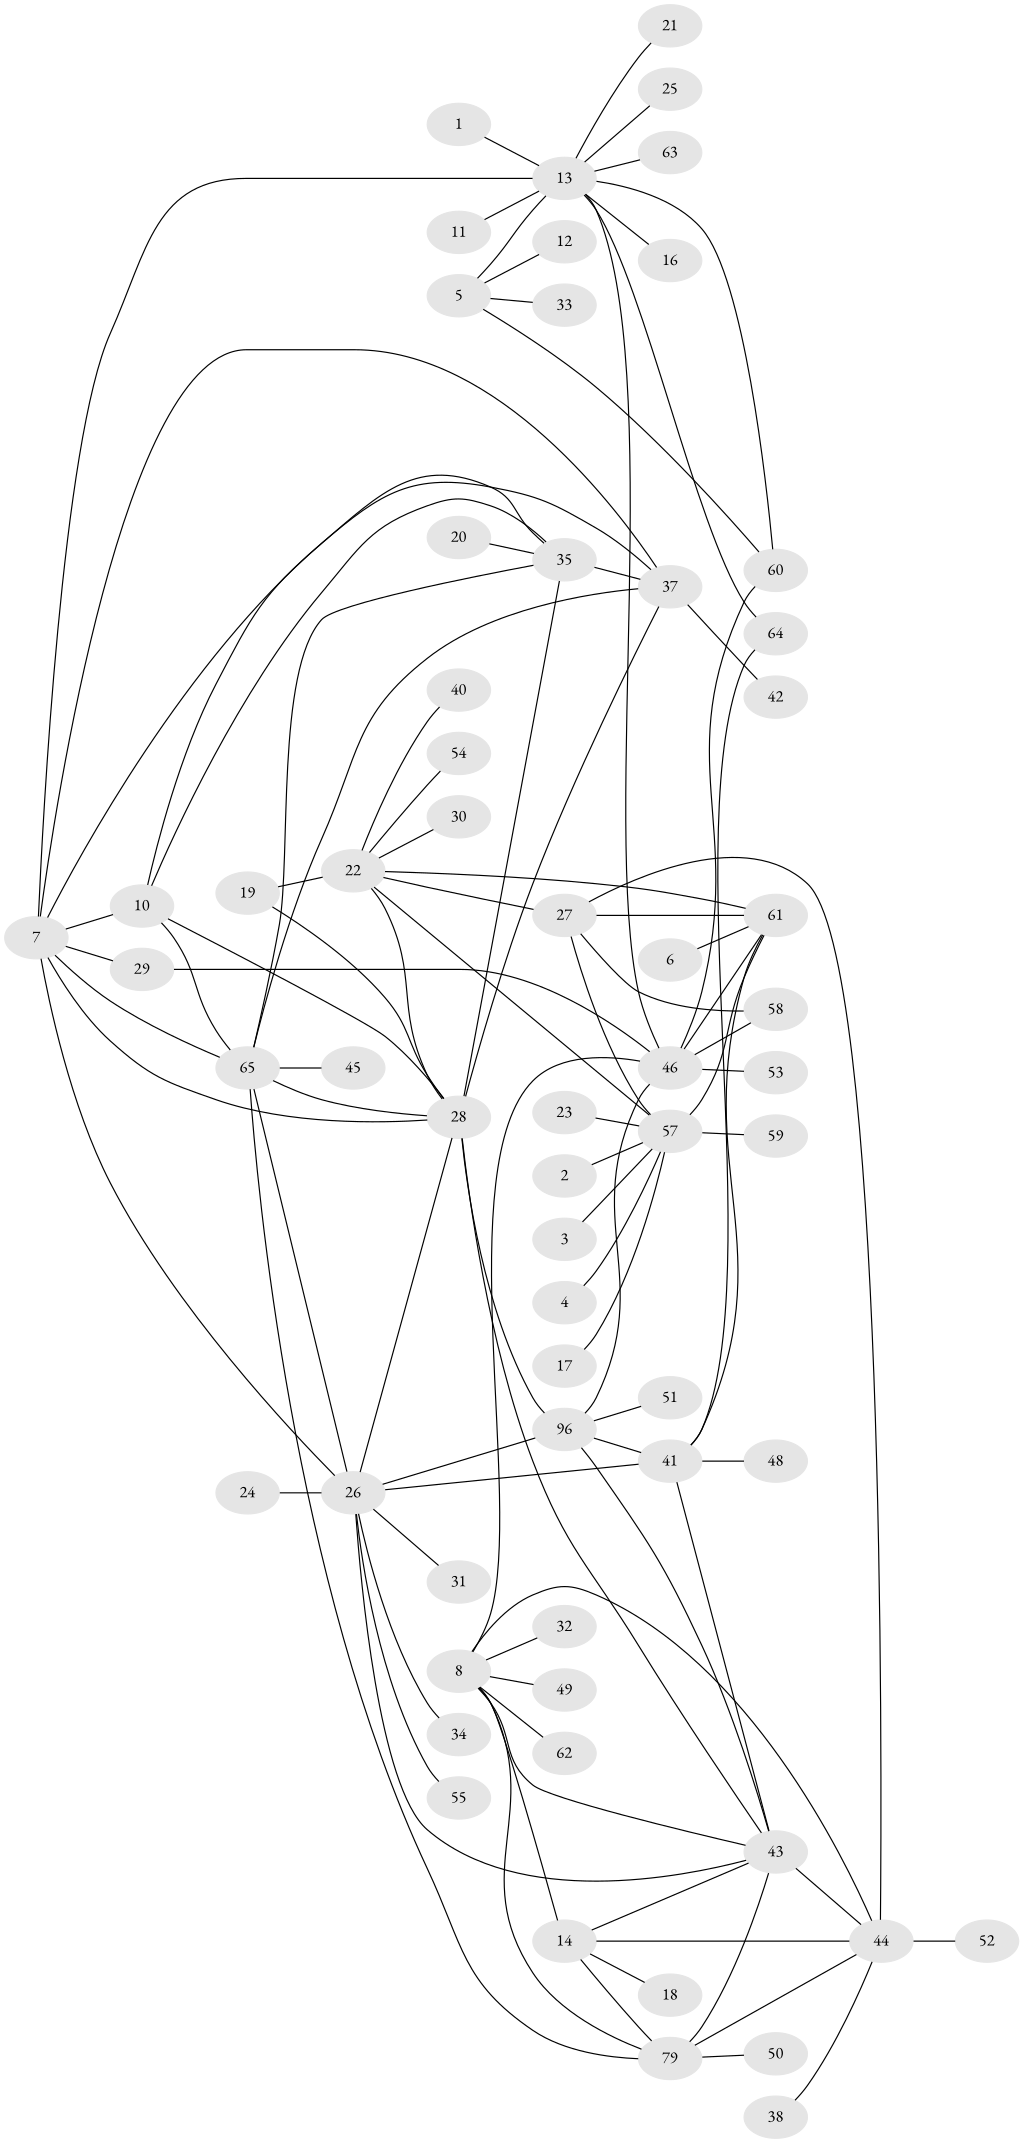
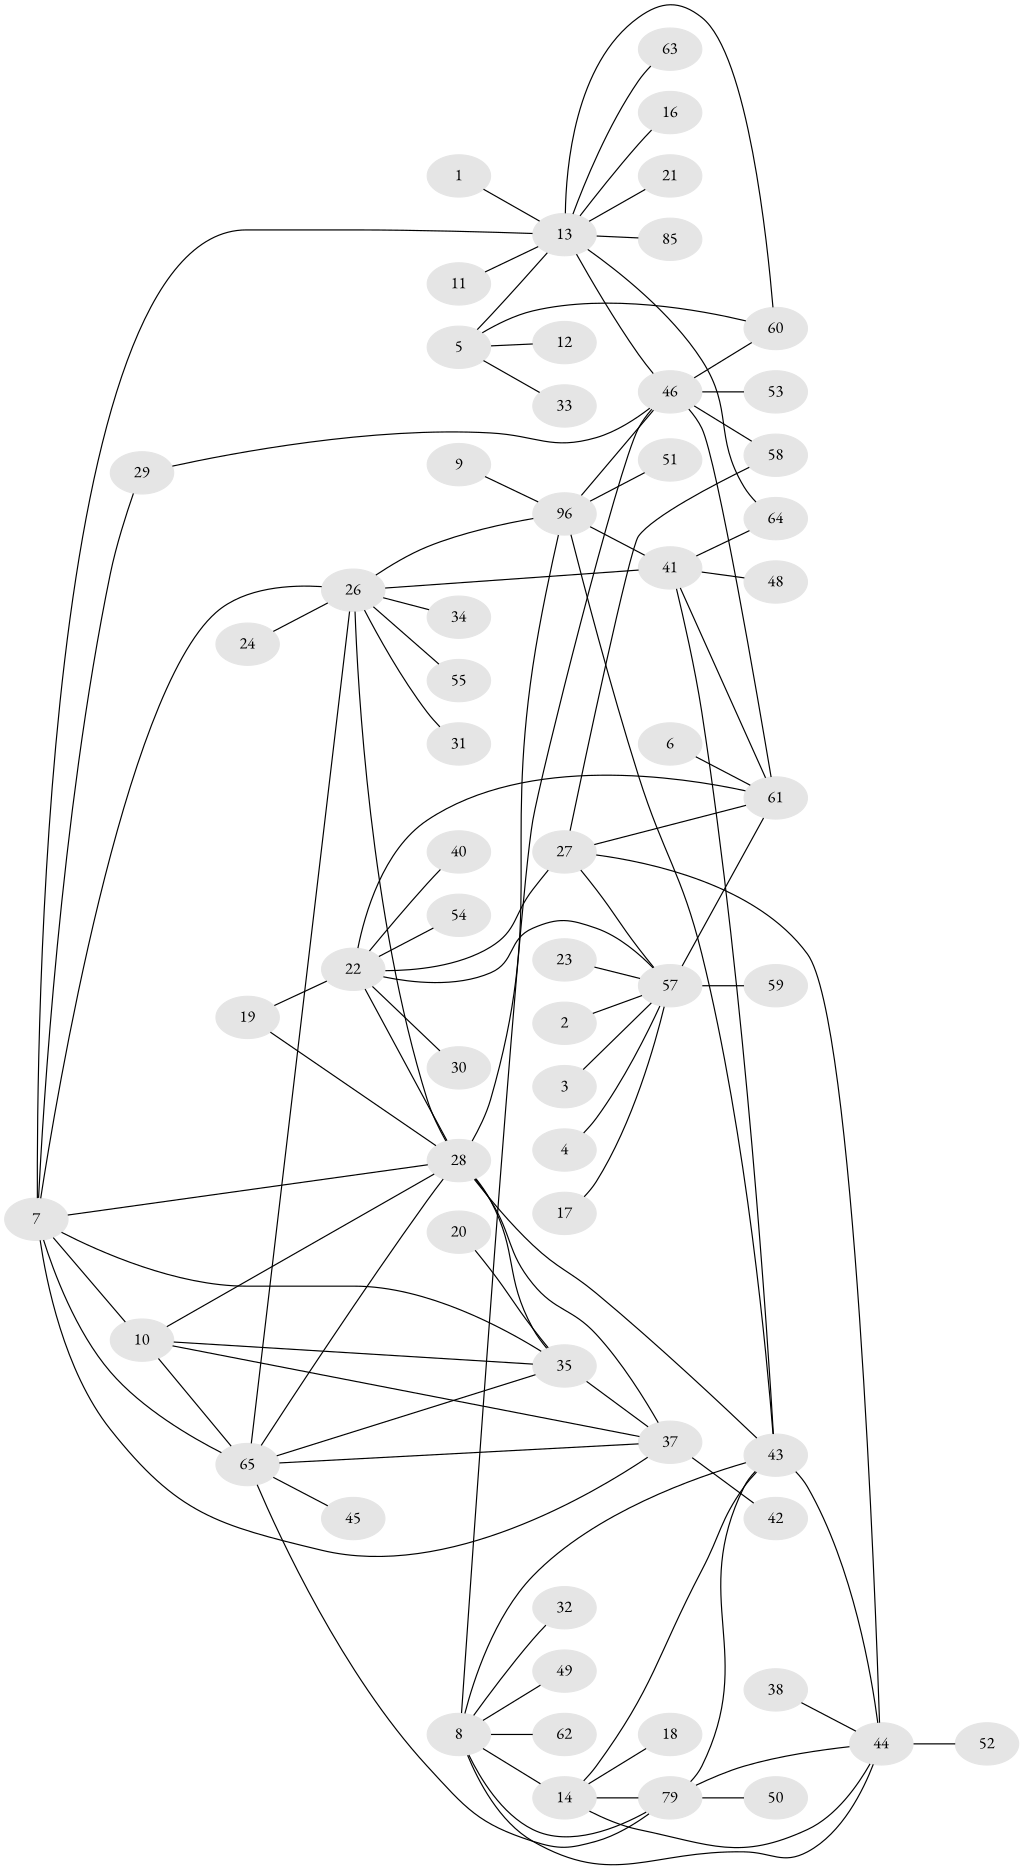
(670, 89) -> (670, 239)
none -> (459, 465)
(429, 1831) -> none
